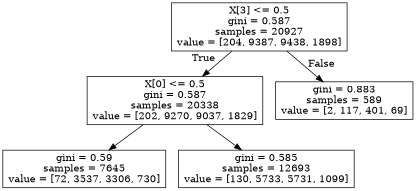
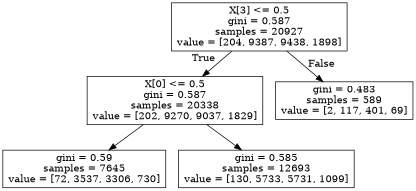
(344, 101) -> (344, 101)
